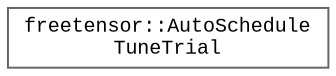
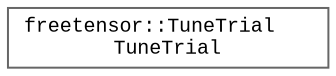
(168, 38) -> (168, 38)
